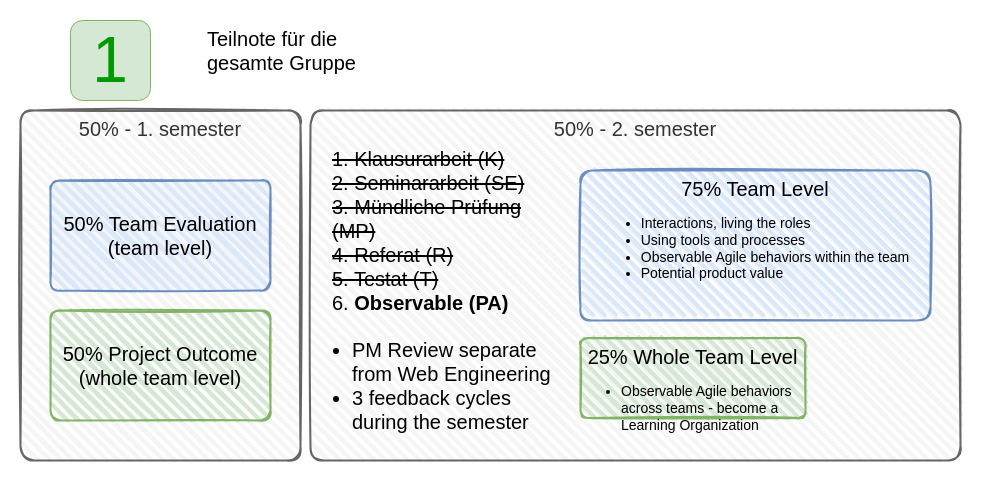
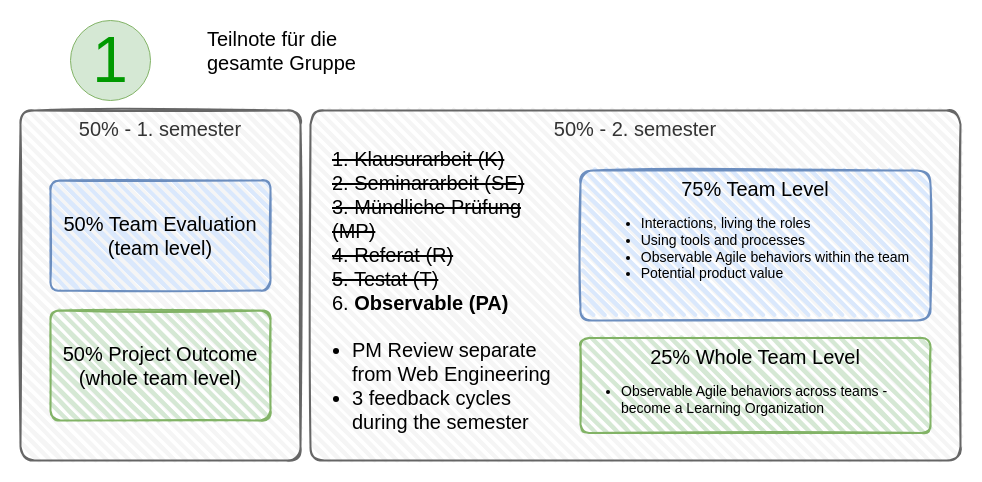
(111, 61) -> (111, 61)
(693, 378) -> (756, 386)
